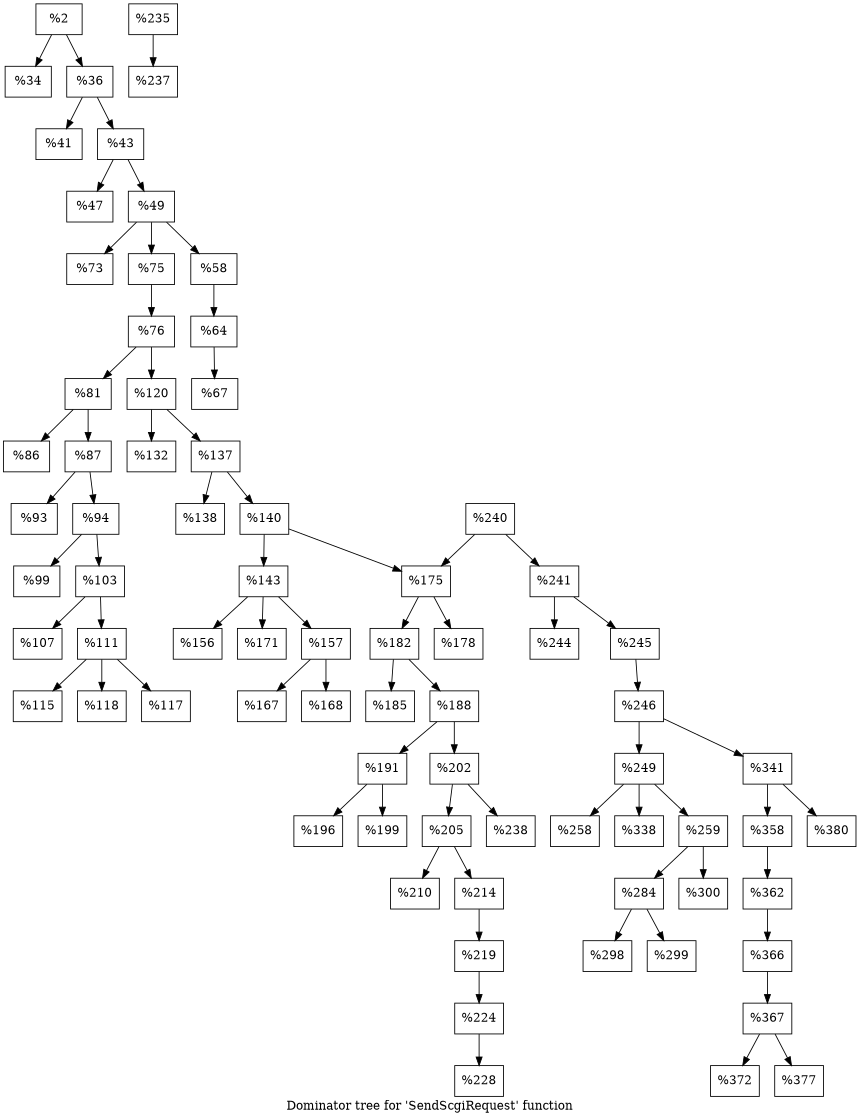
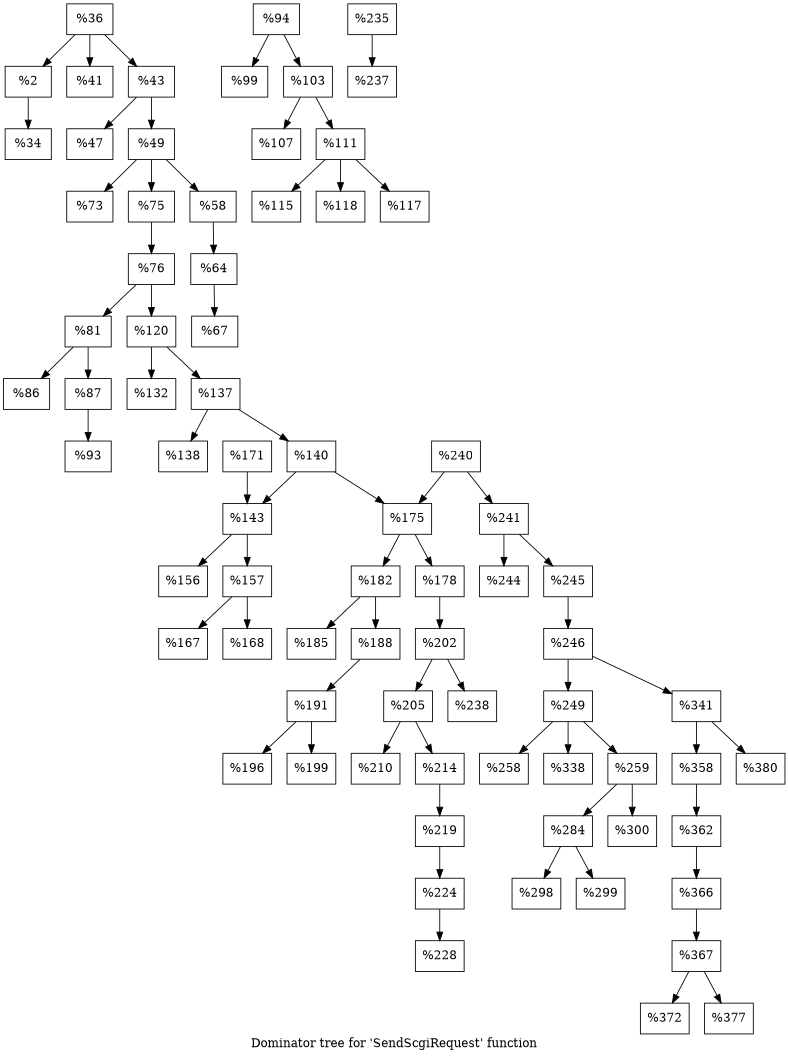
(72, 47) -> (62, 47)
(91, 483) -> none
(263, 608) -> (247, 483)
(454, 733) -> (440, 608)
